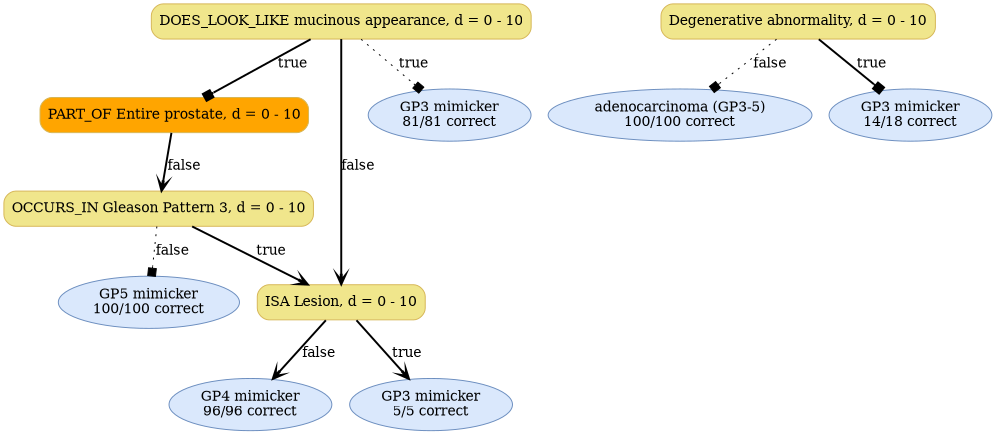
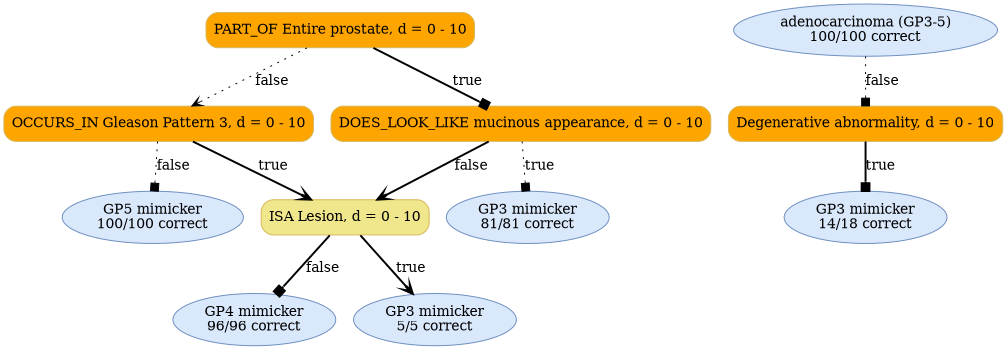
(341, 21) -> (521, 124)
(798, 21) -> (866, 124)
(748, 61) -> (866, 76)
(262, 66) -> (426, 75)
(167, 157) -> (254, 75)
(159, 209) -> (159, 124)
(303, 346) -> (307, 261)
